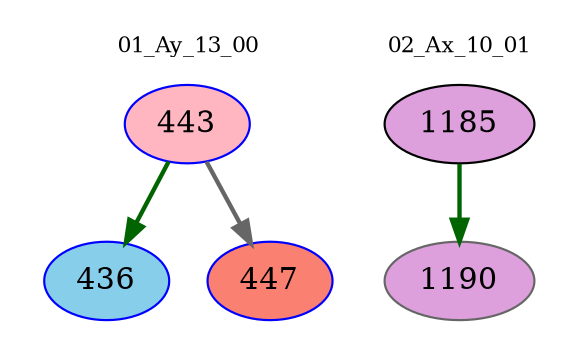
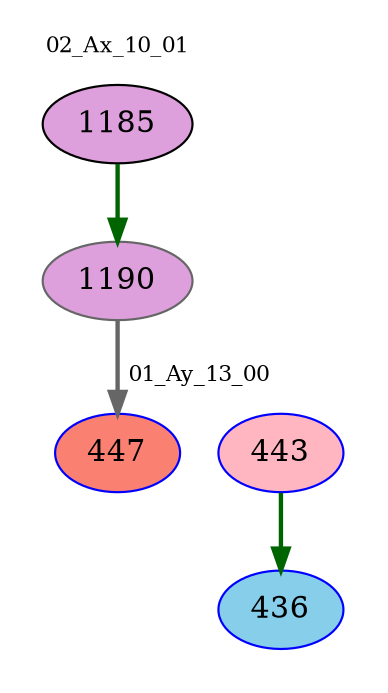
(223, 193) -> (118, 368)
